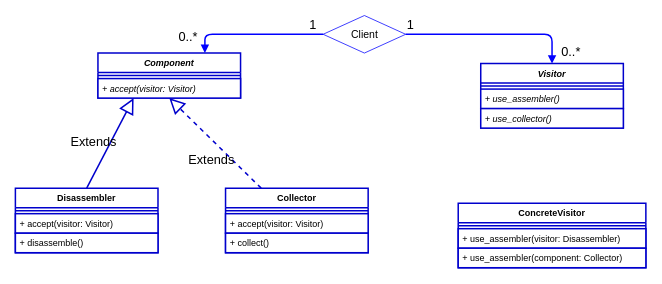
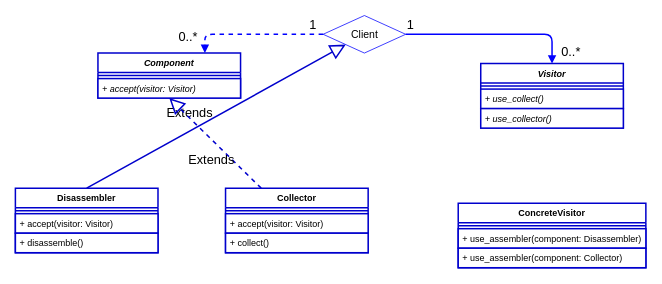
(259, 34) -> (259, 34)
(525, 99) -> (519, 99)
(107, 150) -> (209, 120)
(548, 239) -> (556, 239)
